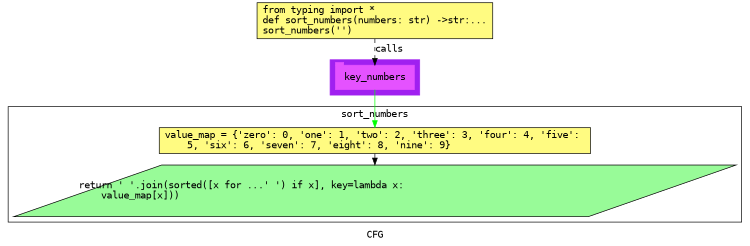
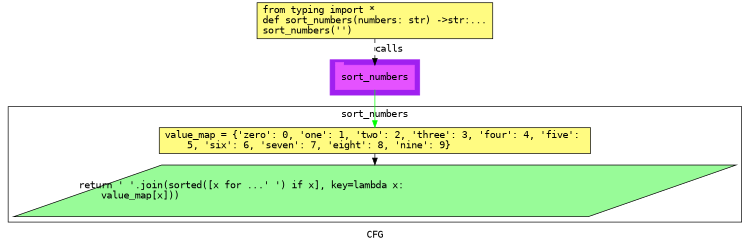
(375, 77) -> (375, 77)
